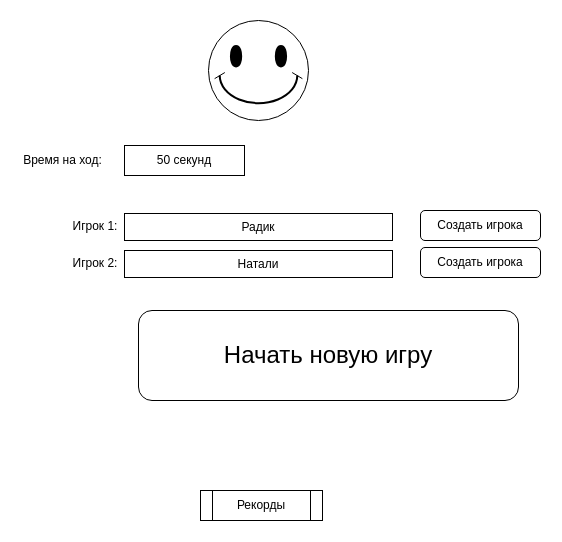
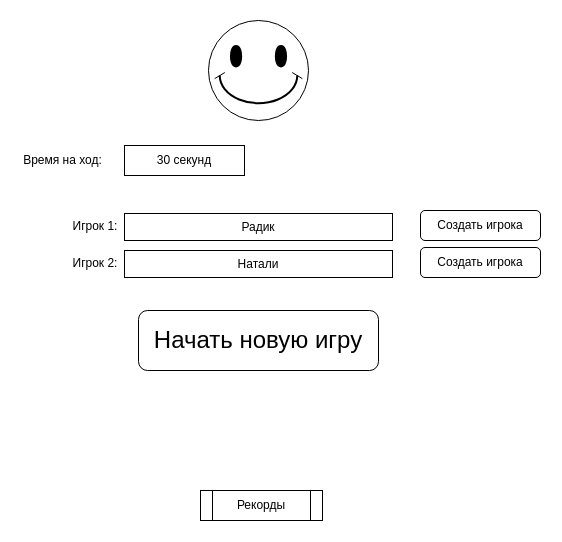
(185, 161) -> (185, 161)
(329, 356) -> (259, 341)
